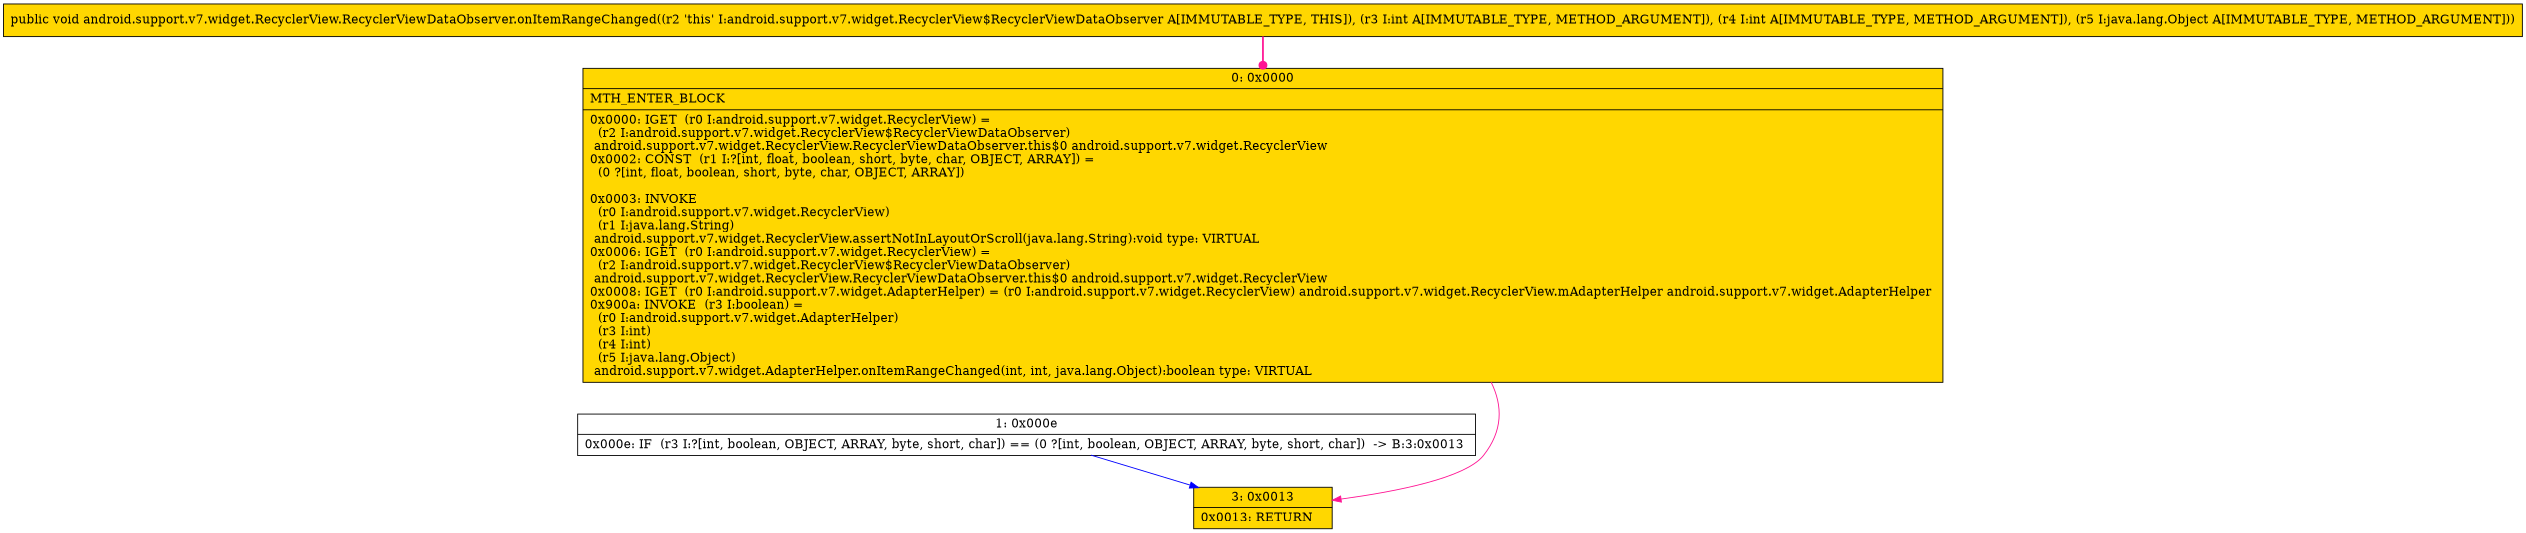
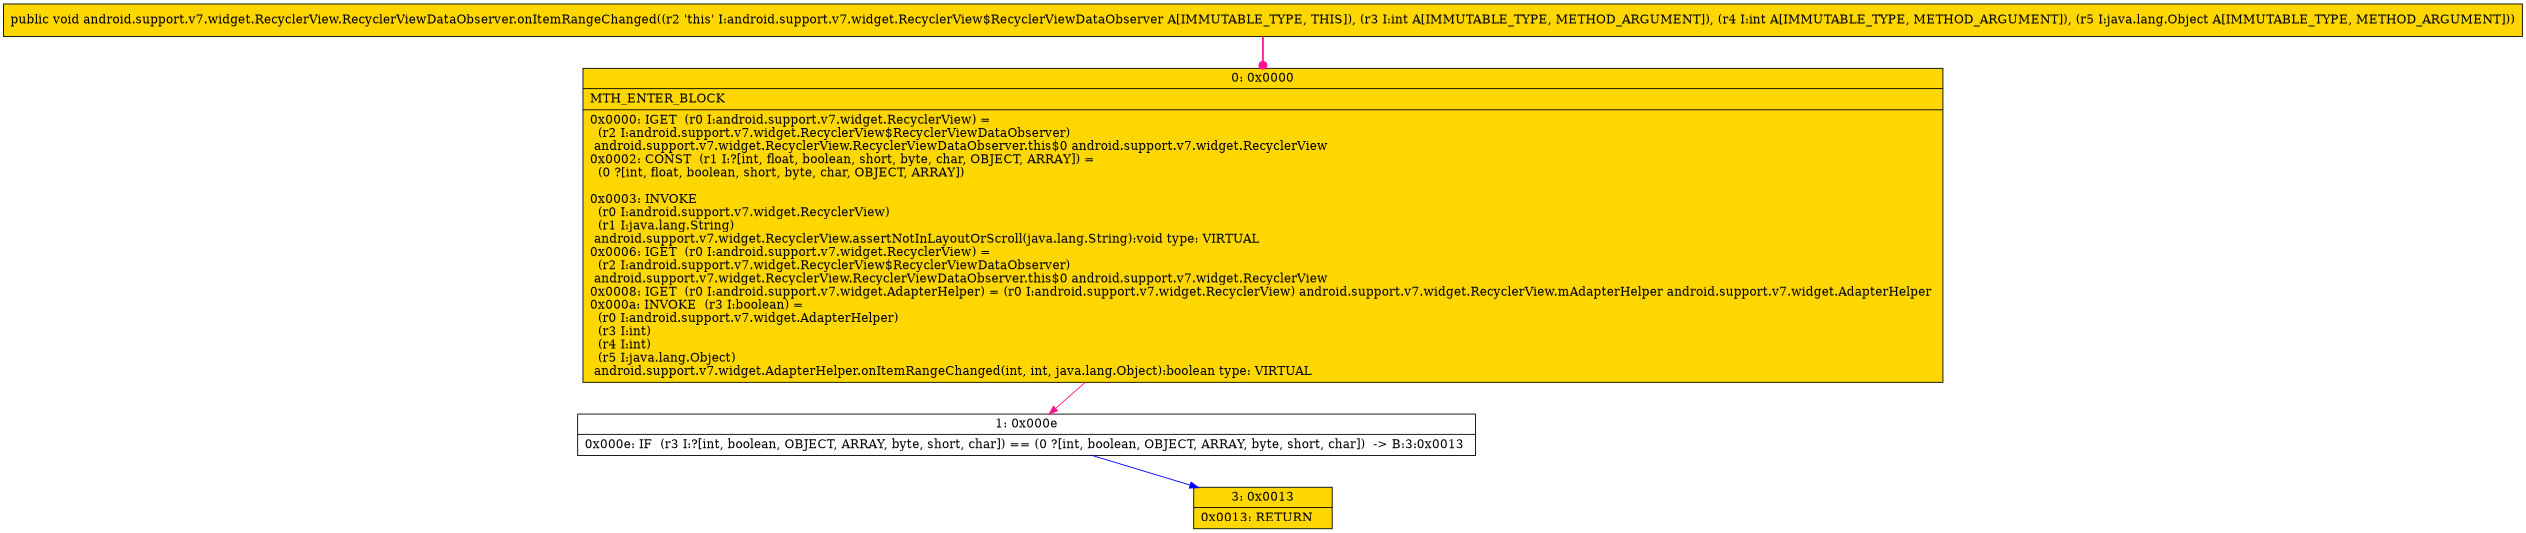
(699, 305) -> (699, 305)
(1453, 474) -> (1071, 395)
